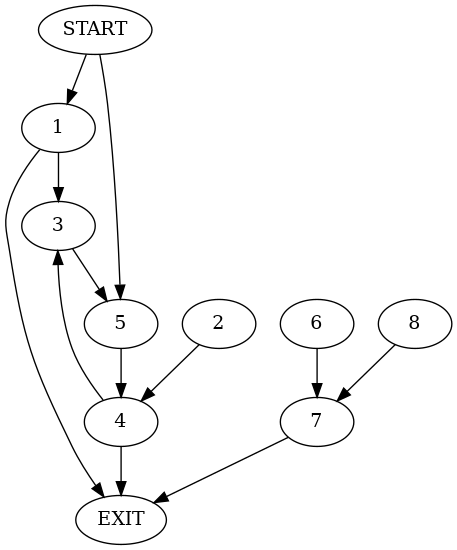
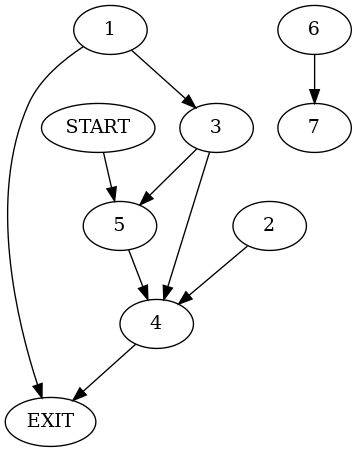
(79, 73) -> none
(415, 324) -> none
(68, 337) -> (189, 219)
(227, 467) -> none
